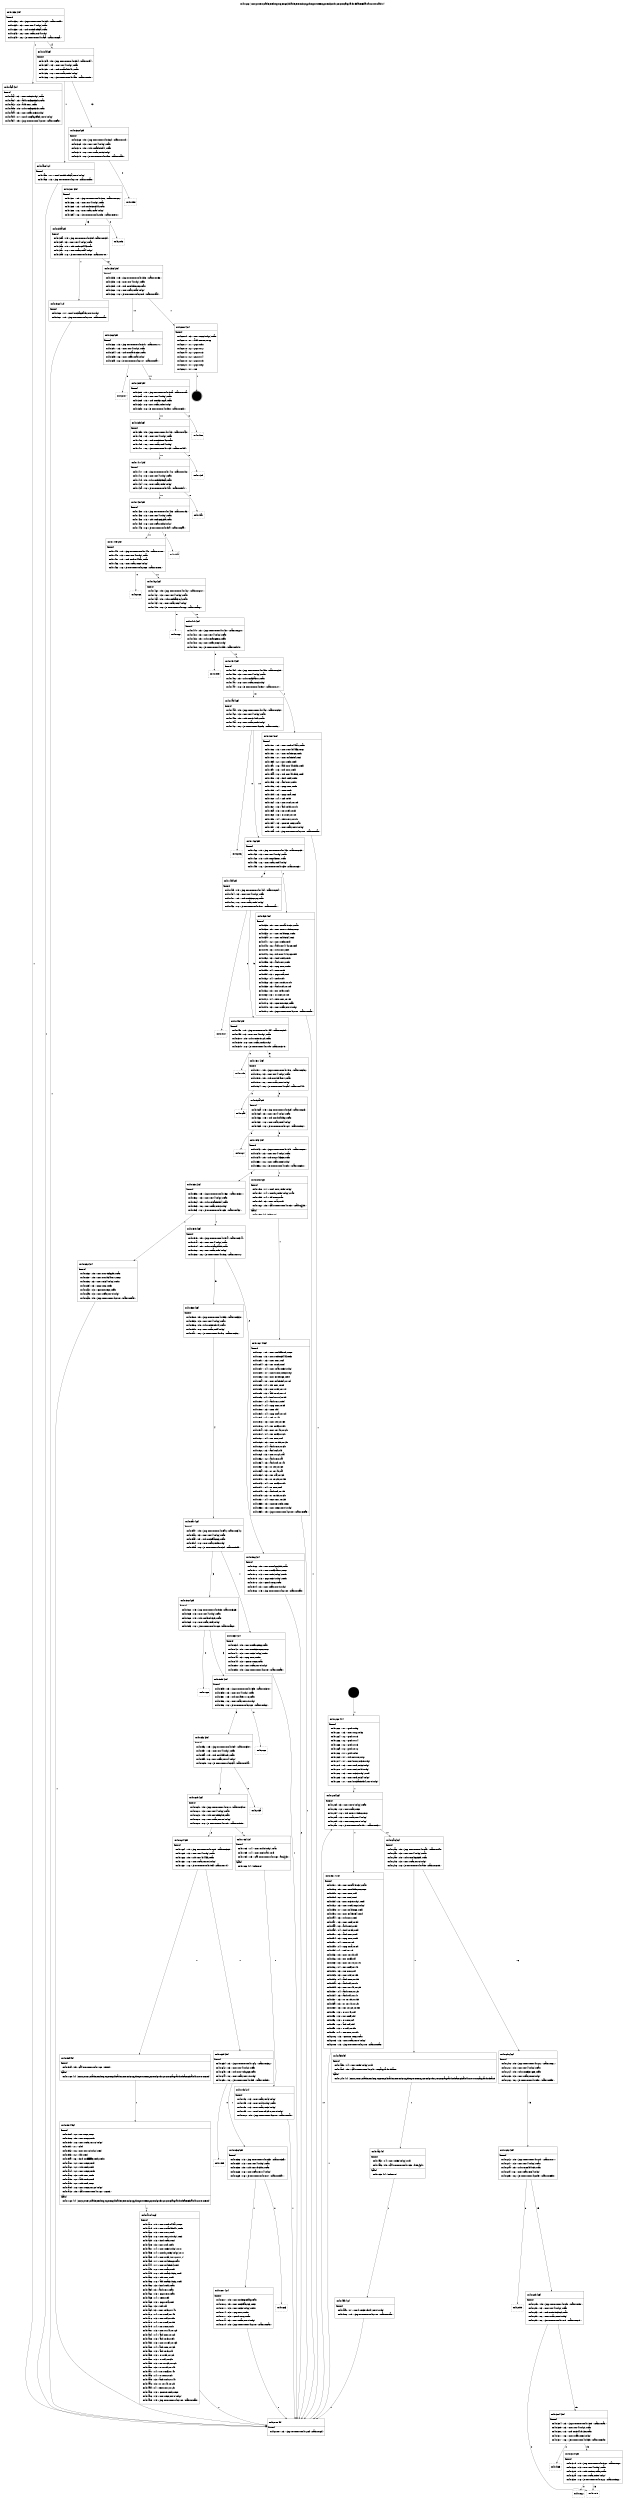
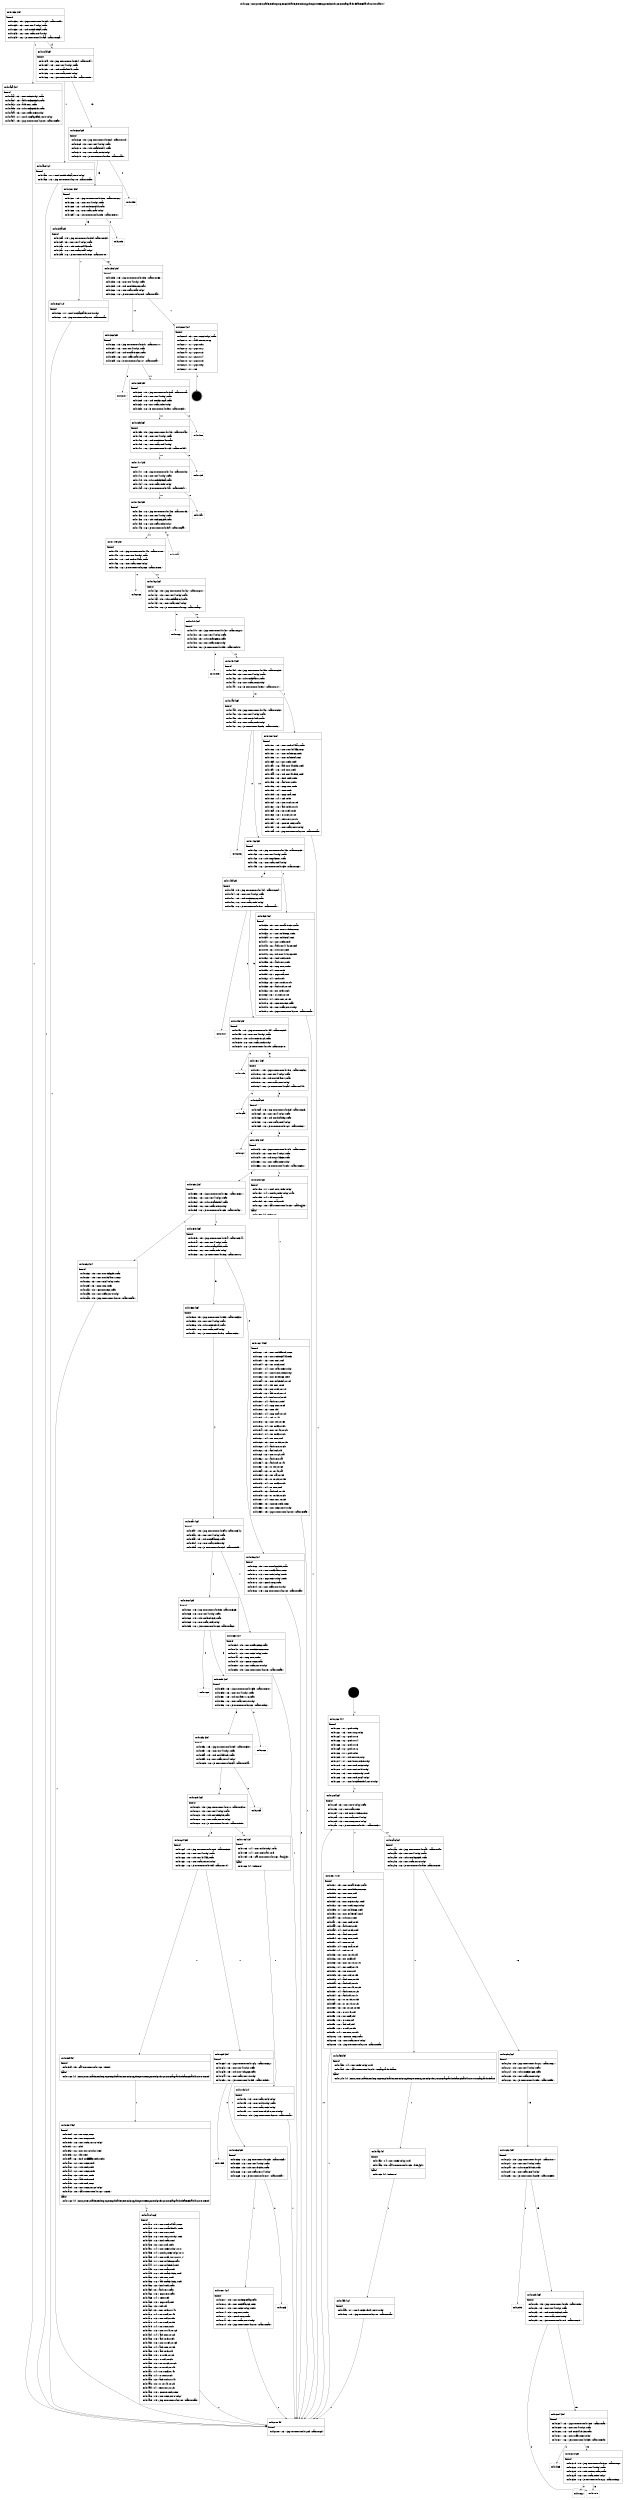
none -> (96, 172)
(168, 540) -> (169, 542)
